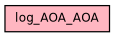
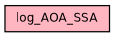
(57, 19) -> (57, 19)
